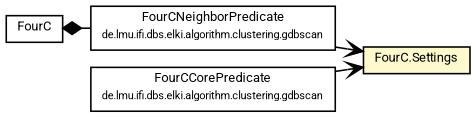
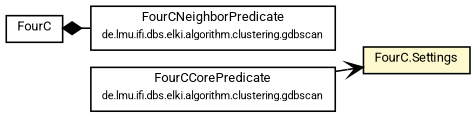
(341, 48) -> none
